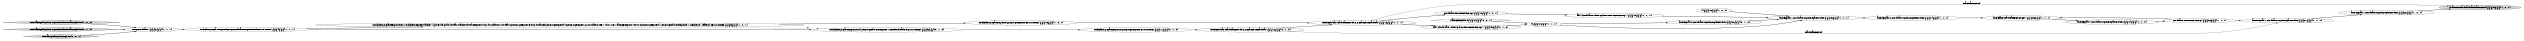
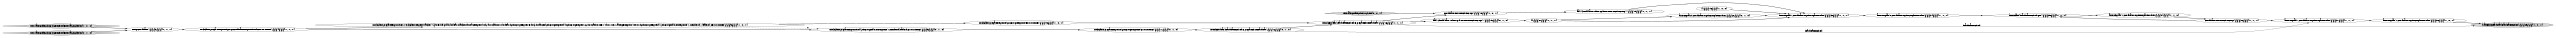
(2021, 18) -> (2037, 16)
(1471, 20) -> none
(109, 34) -> (1417, 13)
